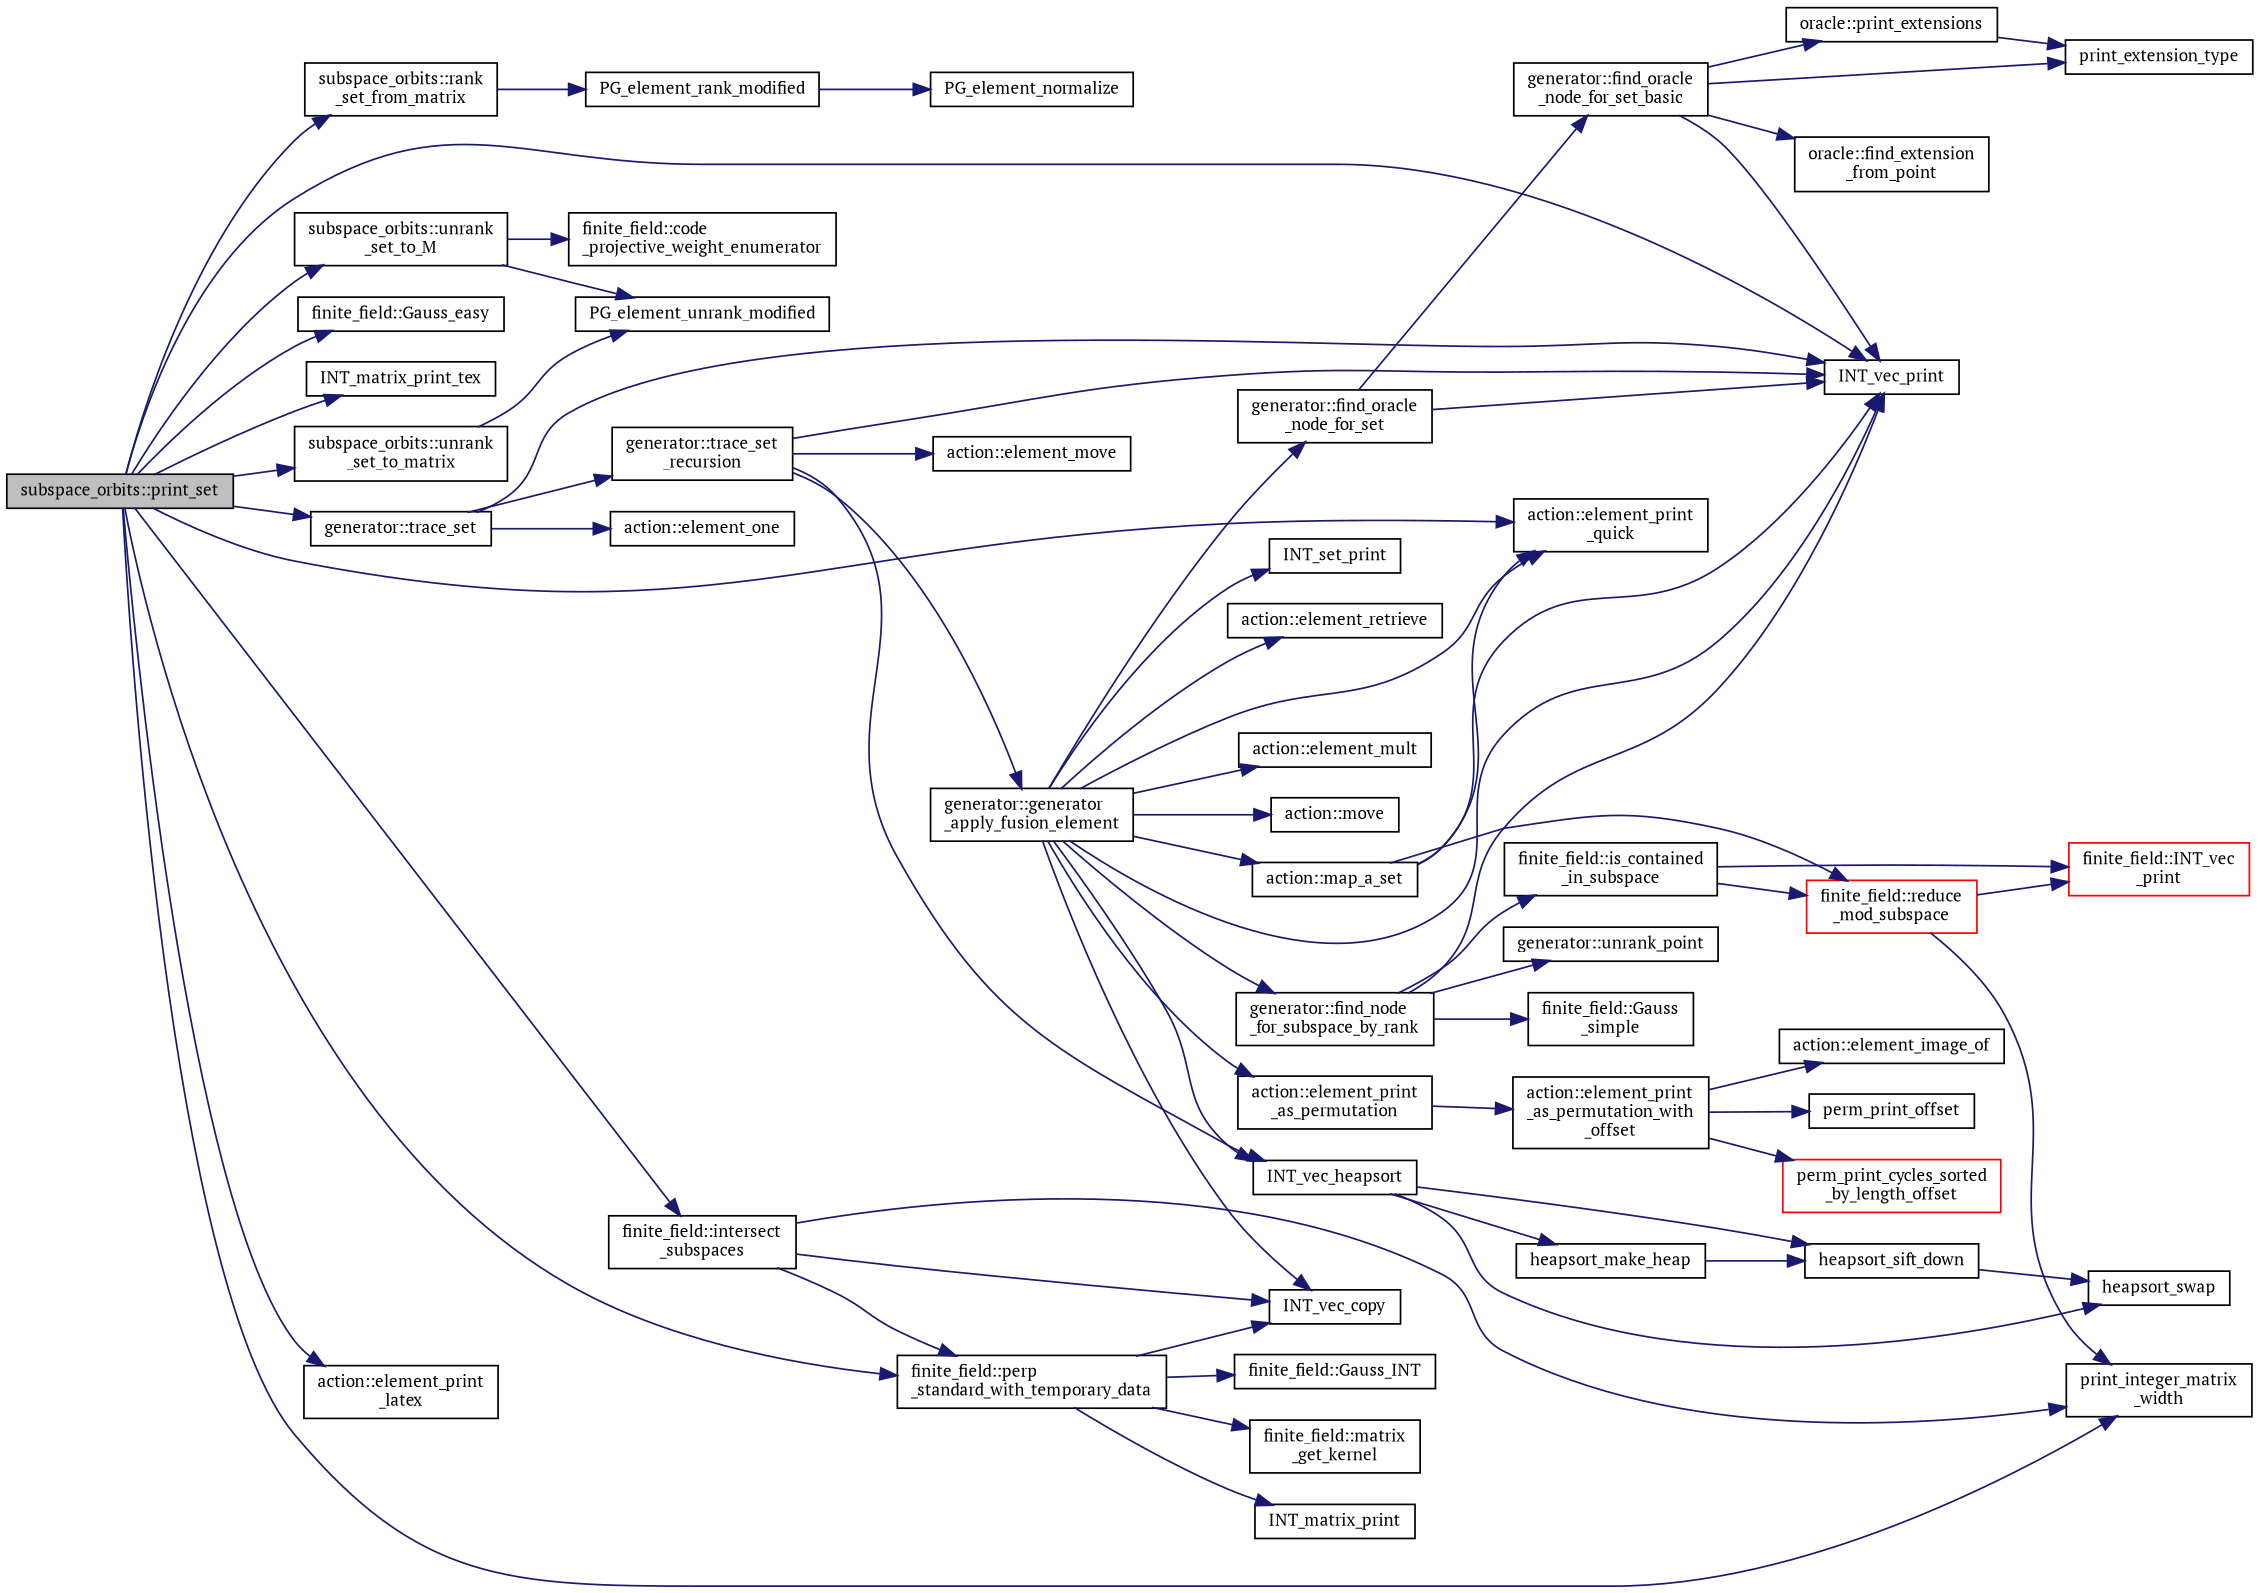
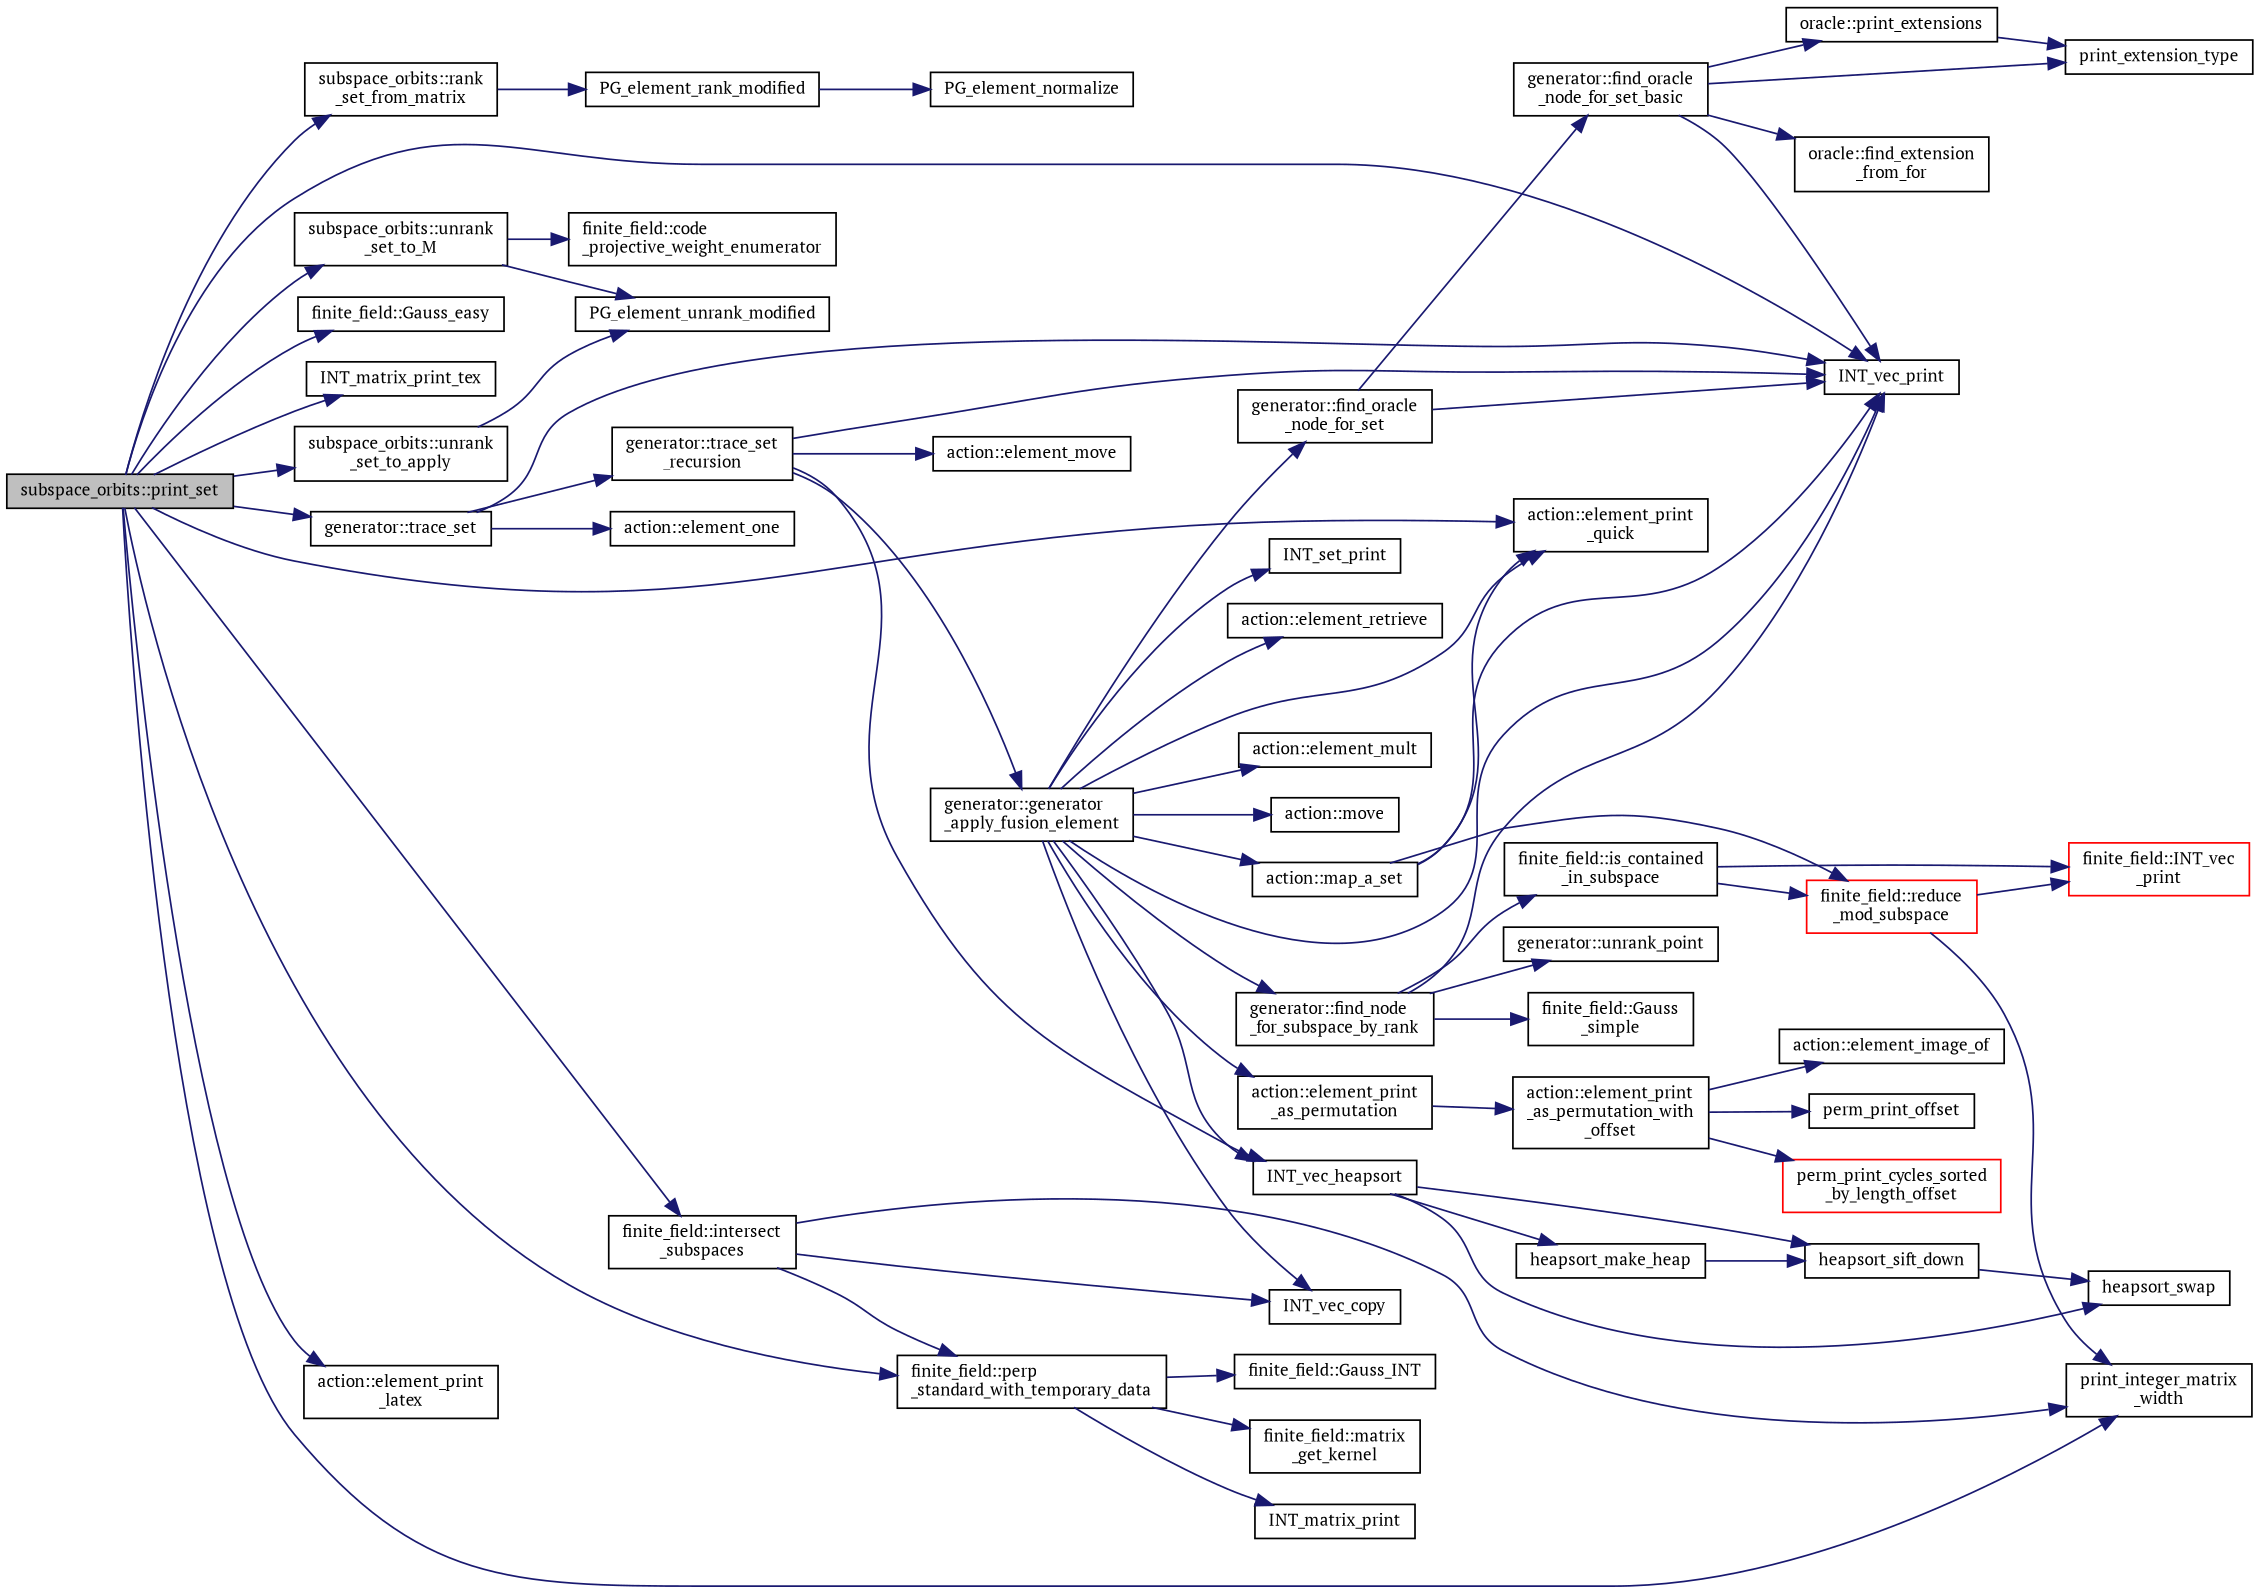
(1892, 164) -> (1892, 164)
(401, 454) -> (401, 454)
(1194, 1342) -> none
